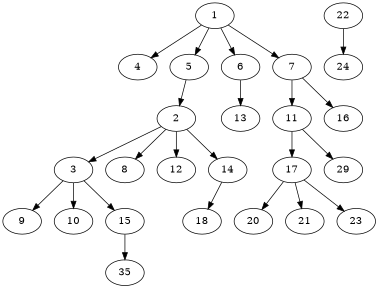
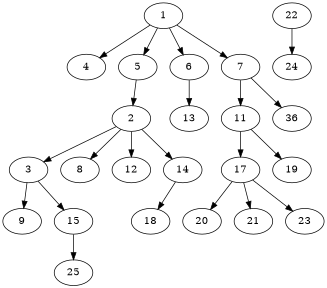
(343, 119) -> (292, 119)
(343, 170) -> (292, 170)
(74, 221) -> none
(125, 273) -> (74, 273)
